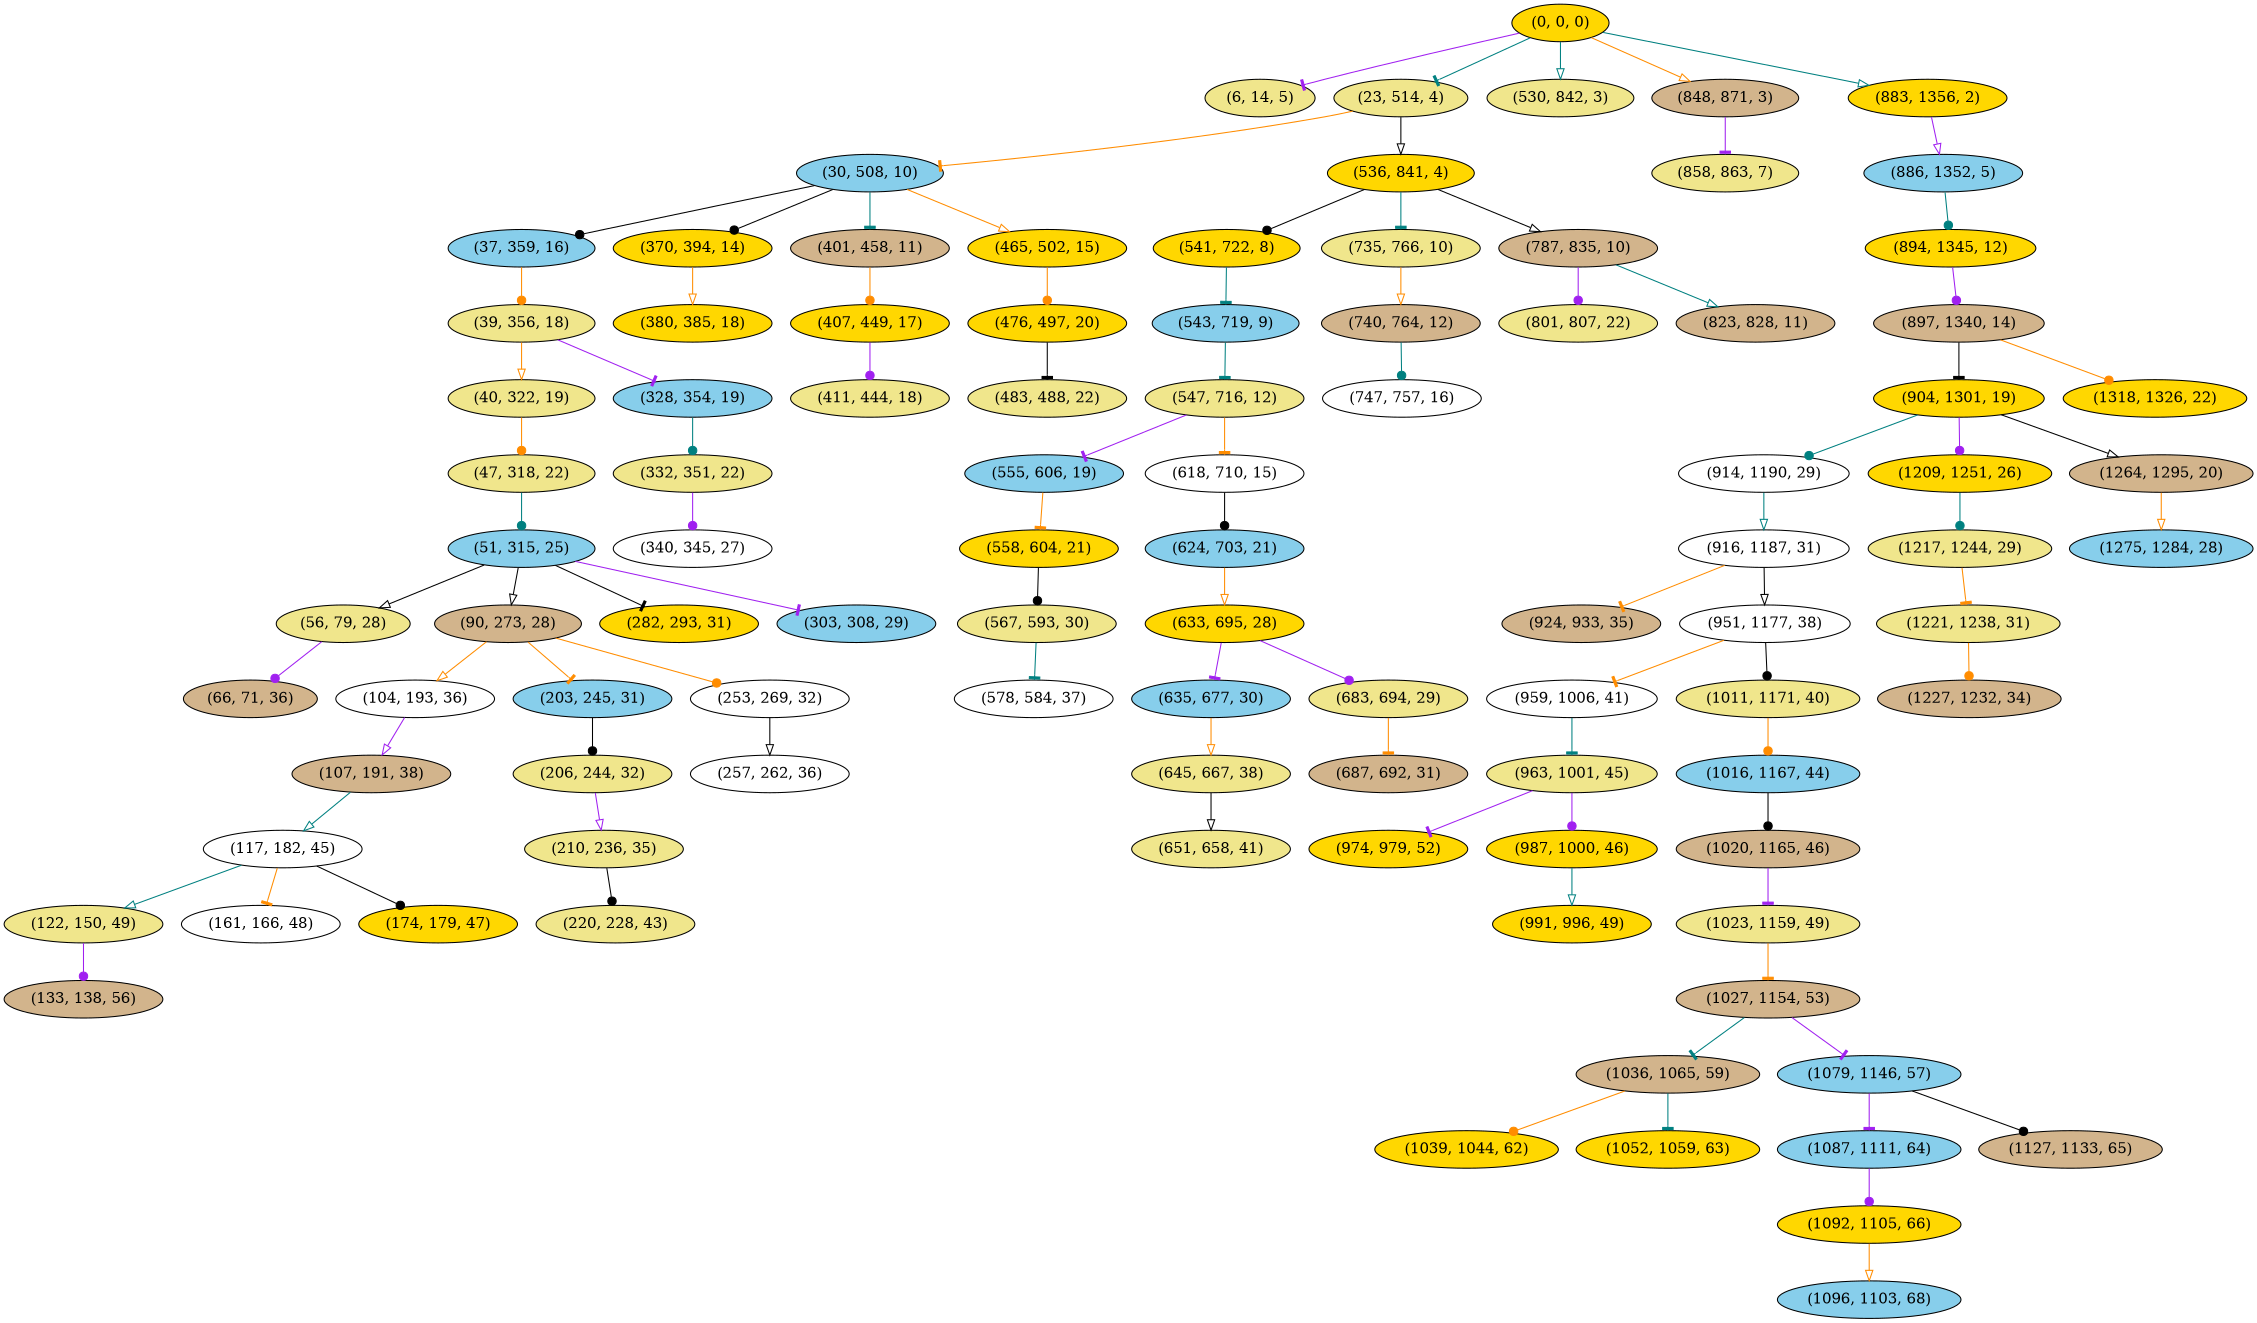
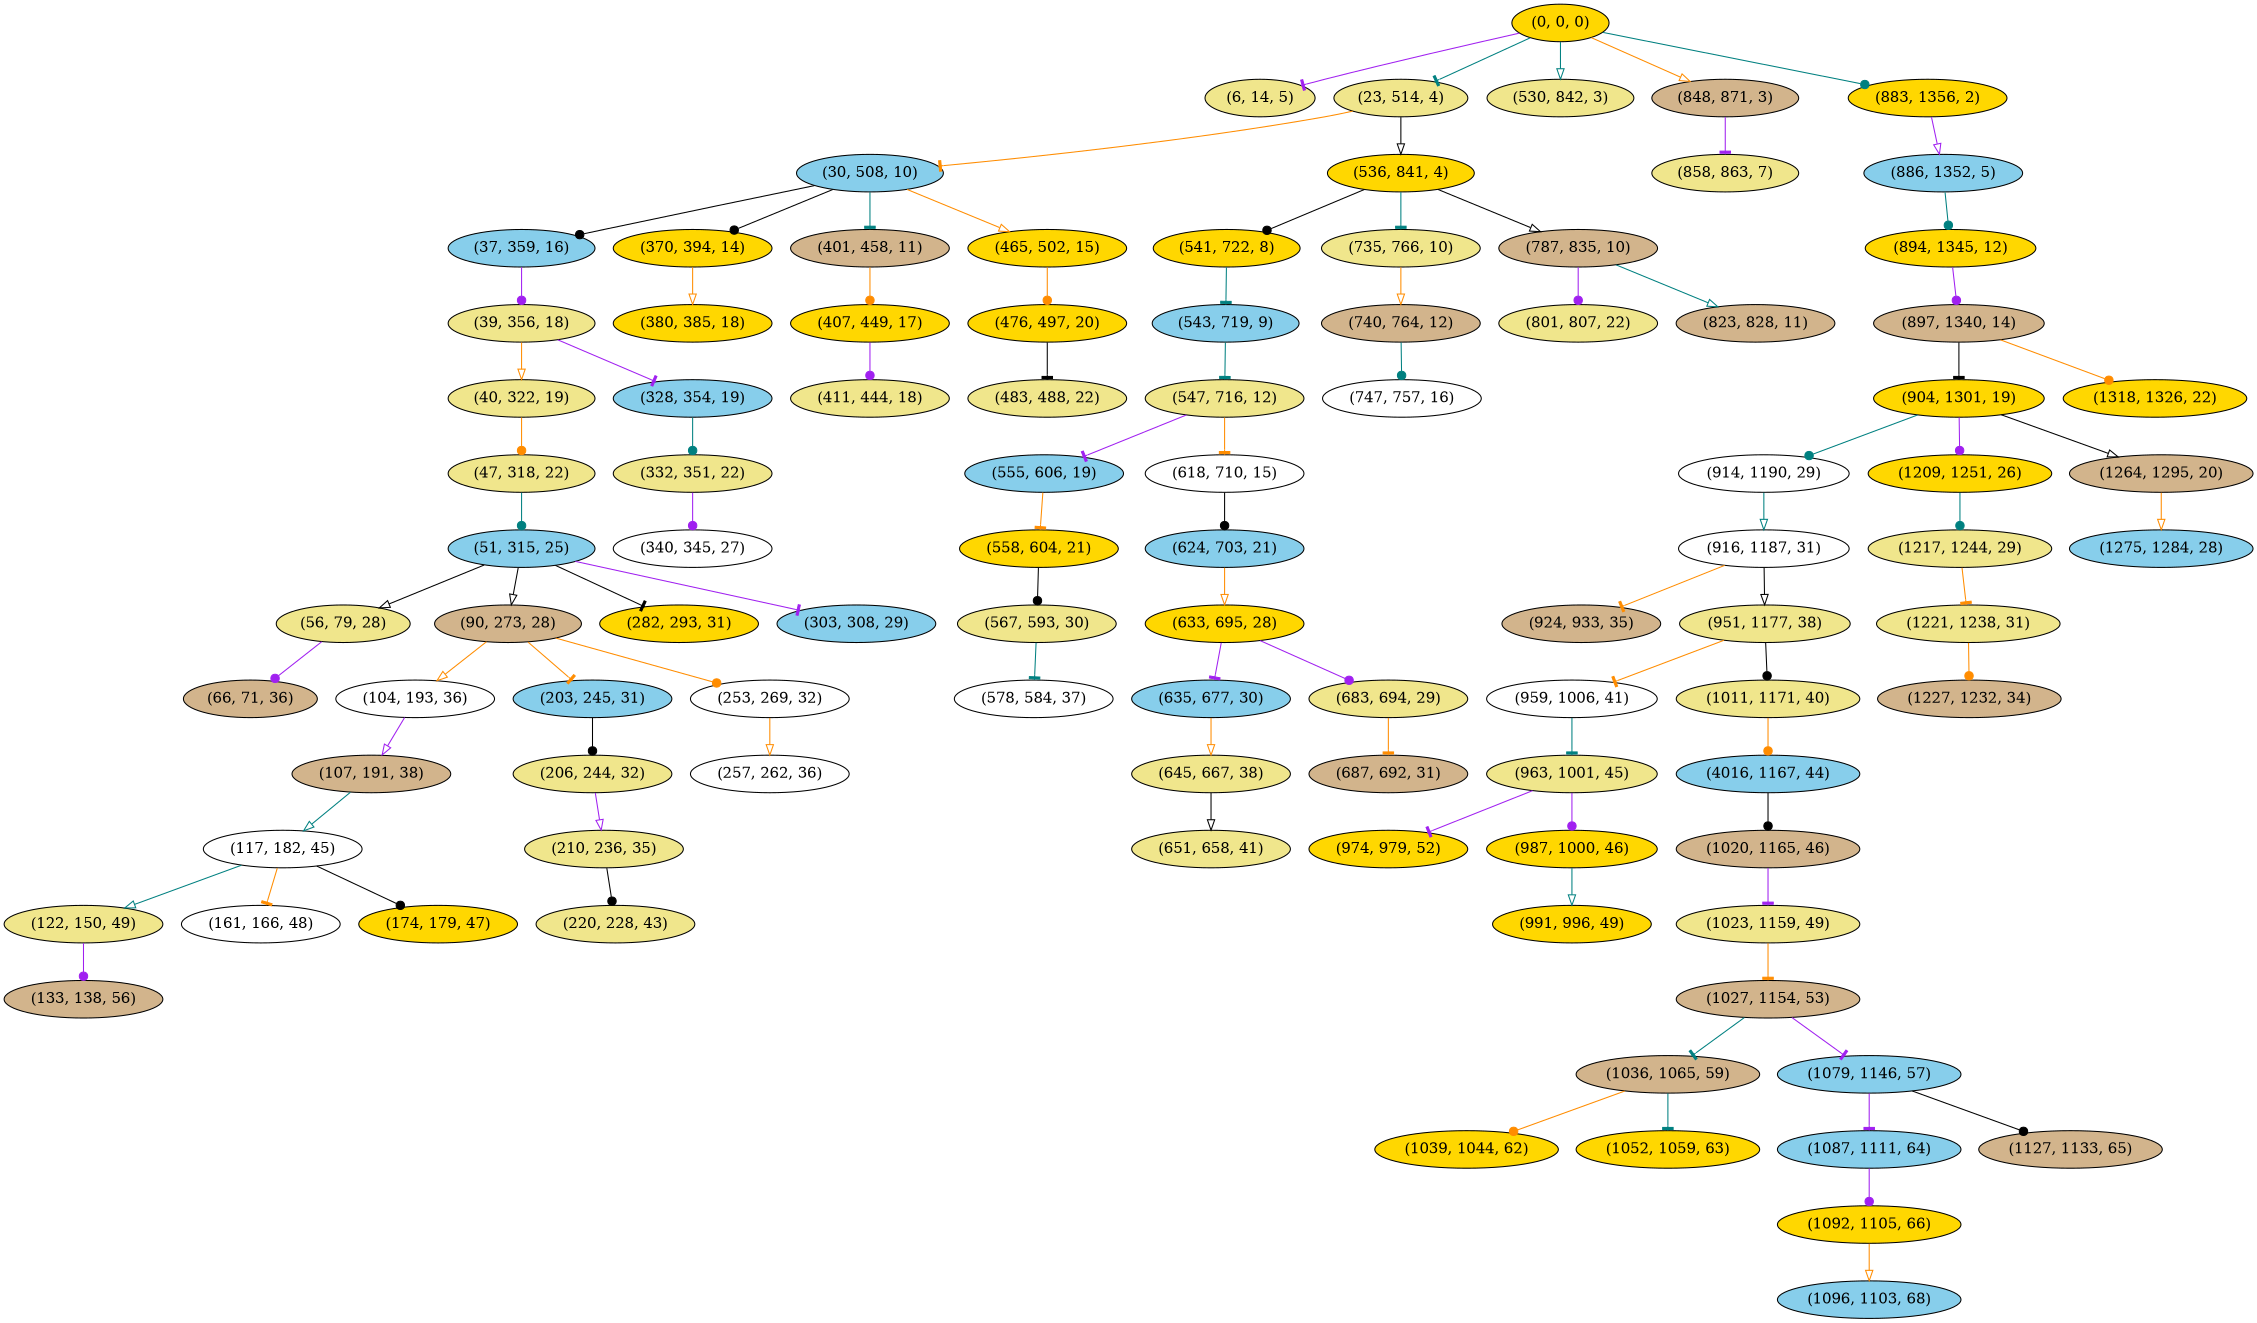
(1731, 58) -> (1732, 58)
(522, 282) -> (522, 282)
(1765, 624) -> (1765, 624)
(770, 731) -> (770, 731)
(1768, 774) -> (1768, 774)
